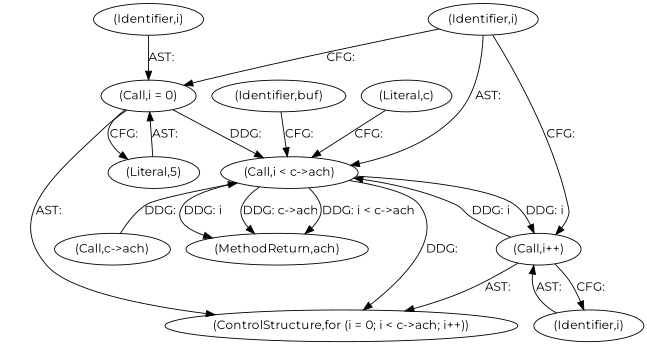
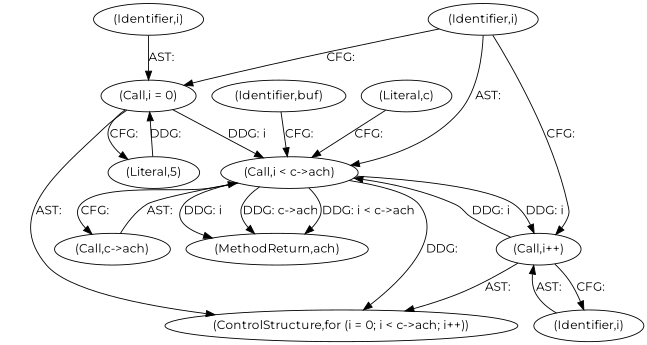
(167, 134) -> (167, 134)
(247, 134) -> (247, 134)
none -> (145, 190)
(162, 211) -> (162, 211)
